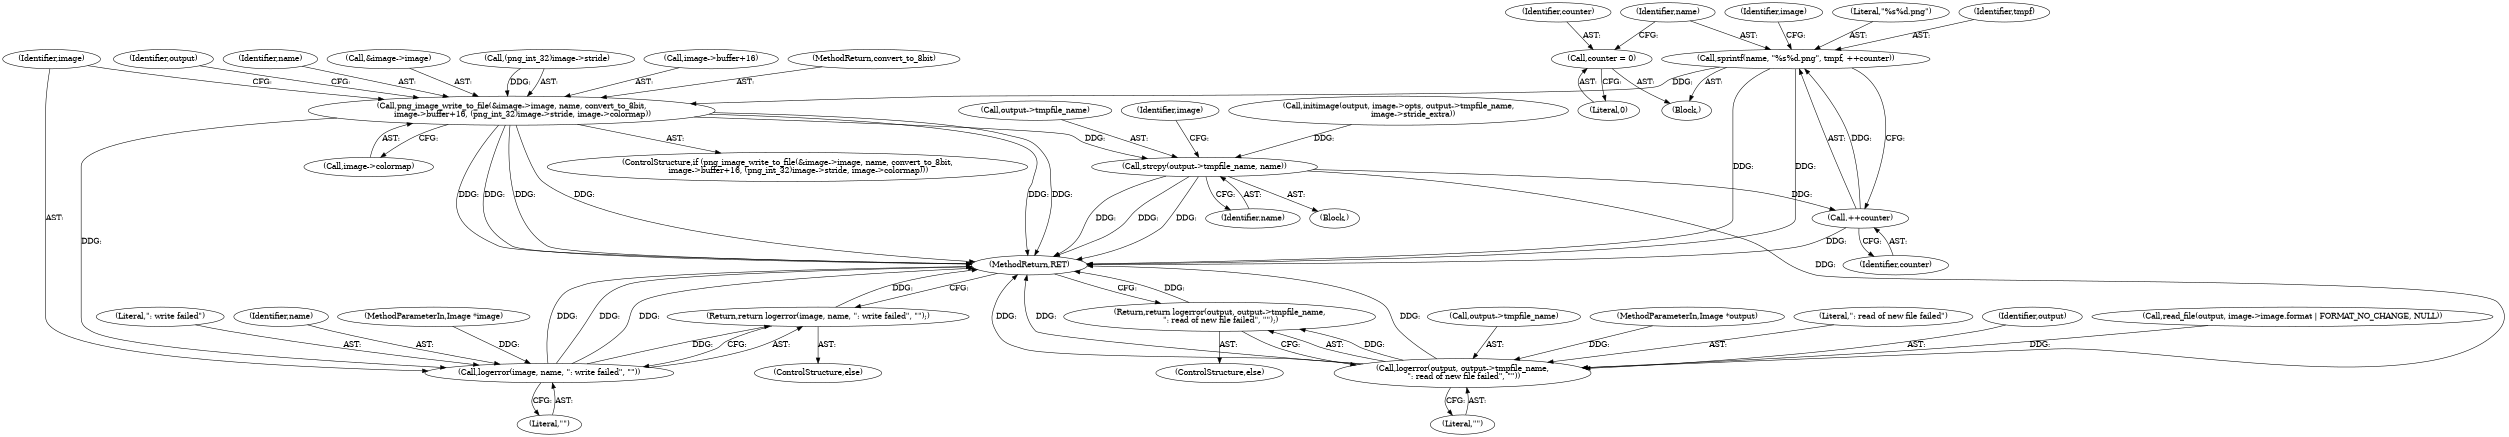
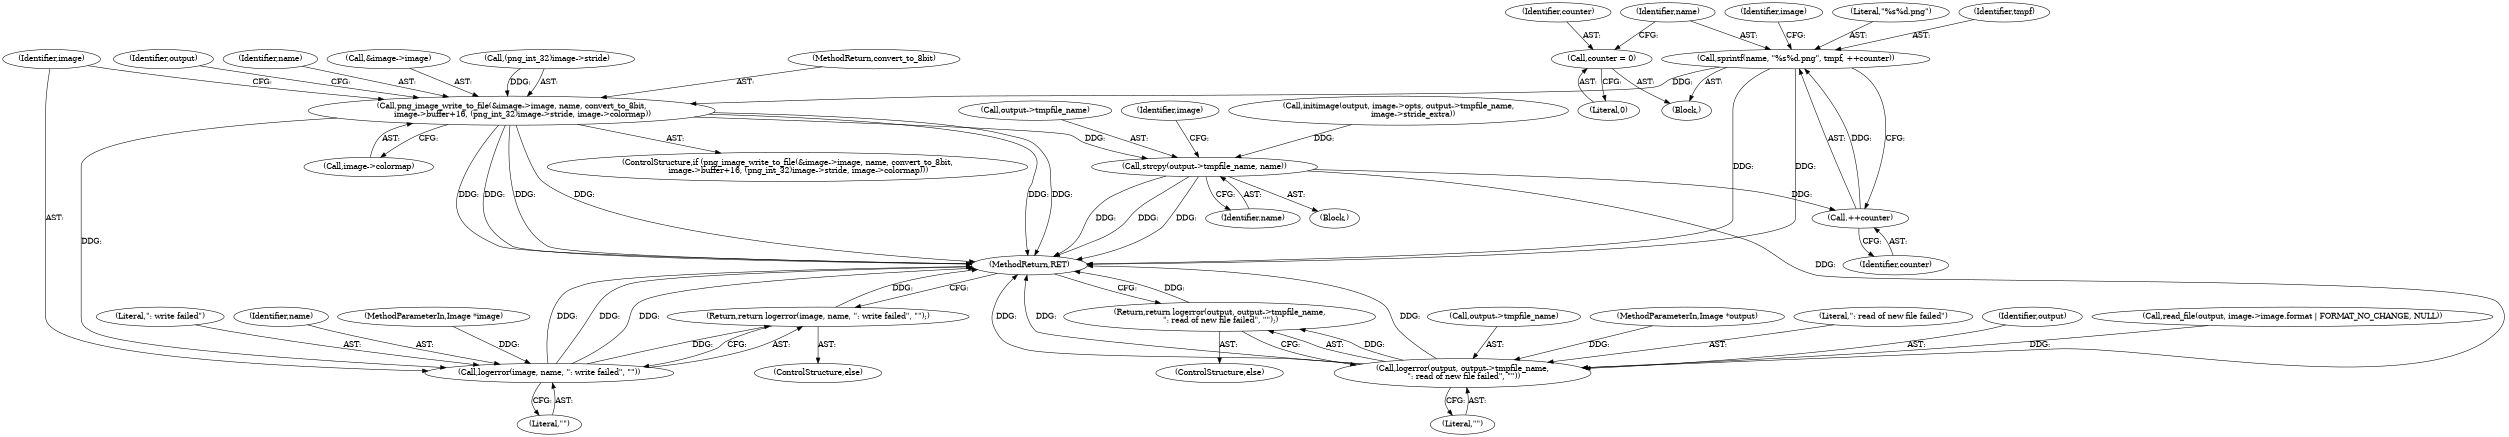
(711, 59) -> none
(1472, 261) -> none
